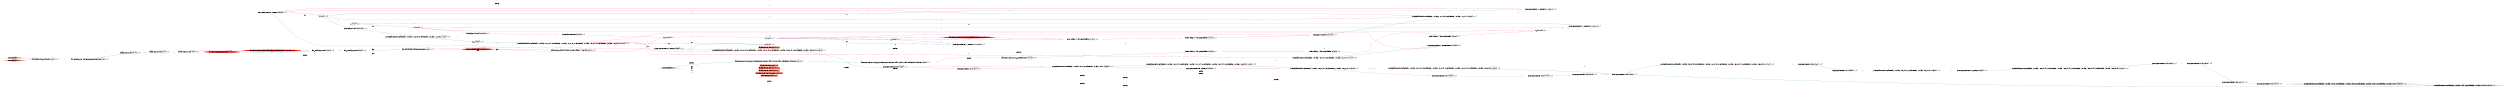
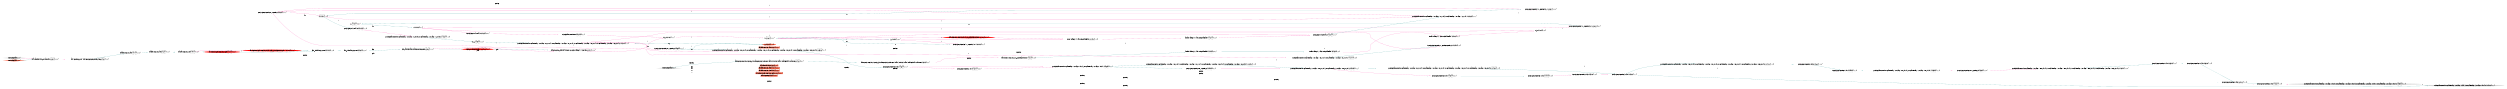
(769, 45) -> (769, 45)
(715, 48) -> (711, 47)
